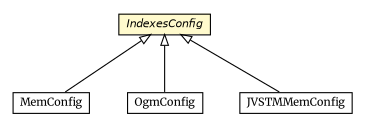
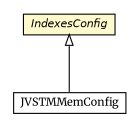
(51, 102) -> none
(165, 102) -> none
